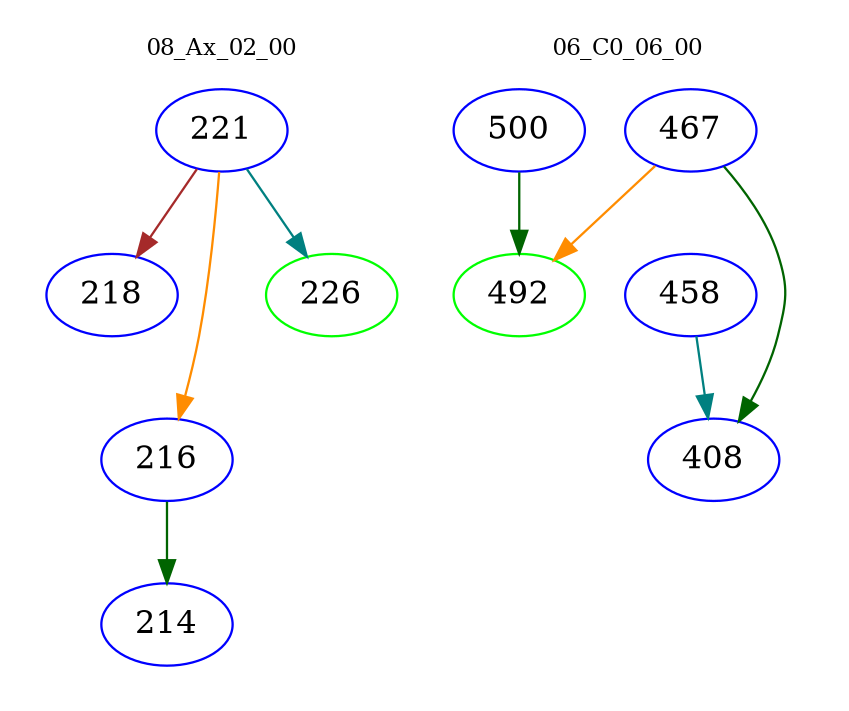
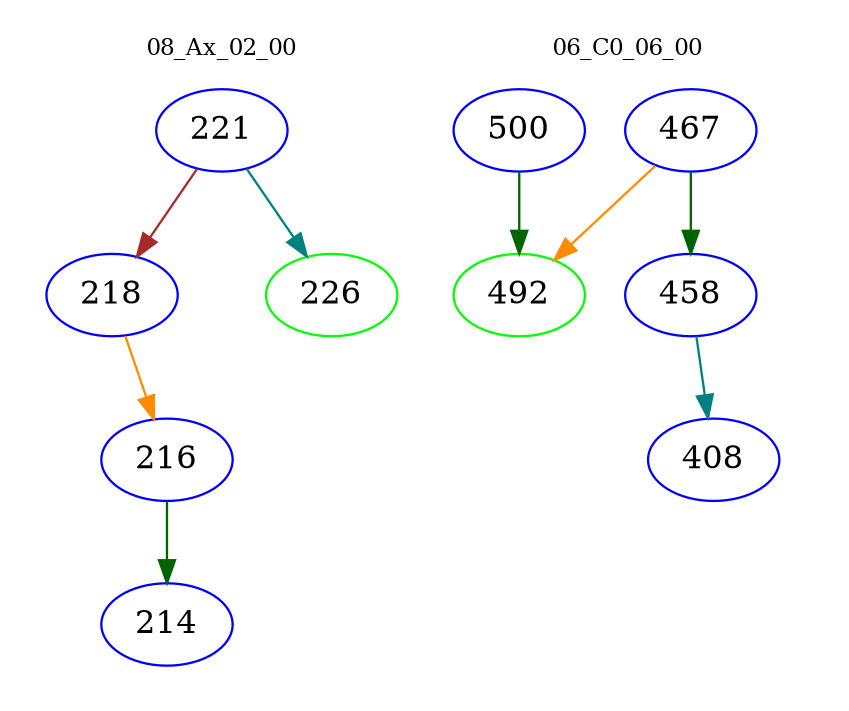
(784, 279) -> (691, 202)
(207, 285) -> (136, 367)
